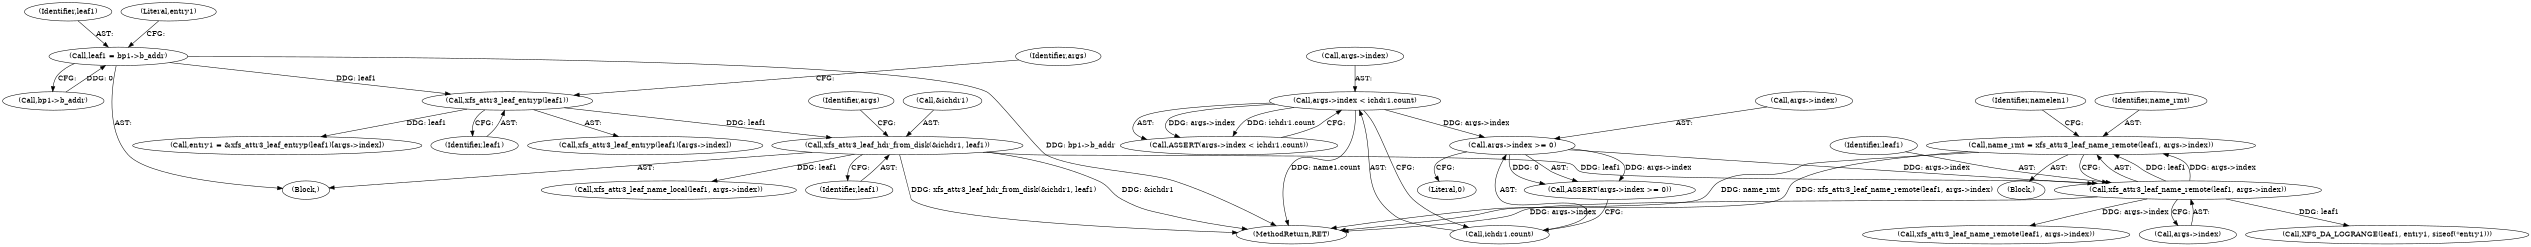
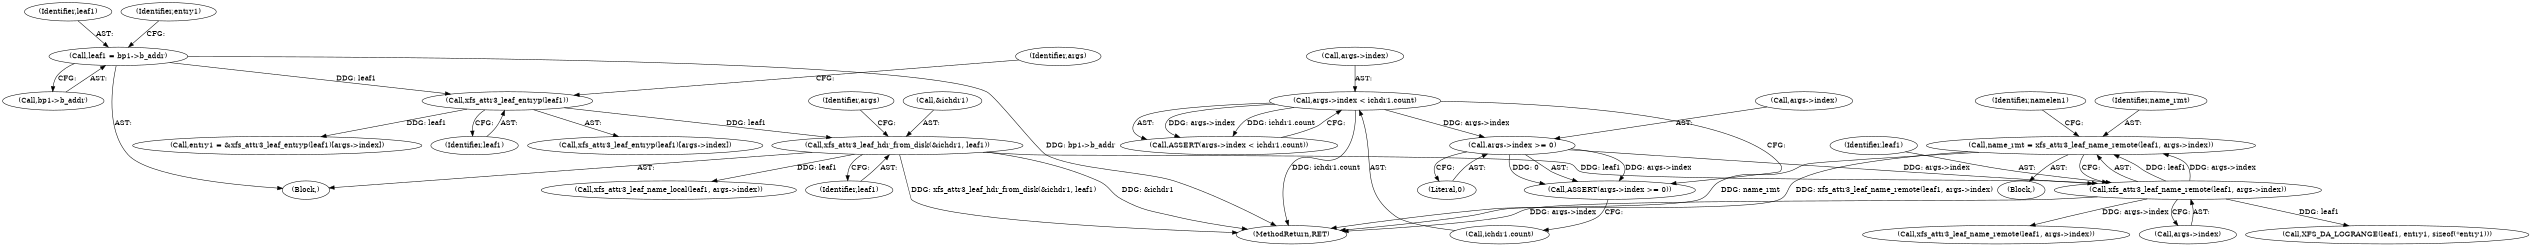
(169, 12) -> (169, 12)
(100, 79) -> (100, 79)
(1326, 168) -> (1326, 168)
(1400, 181) -> (1660, 119)
(1548, 204) -> (1466, 166)
